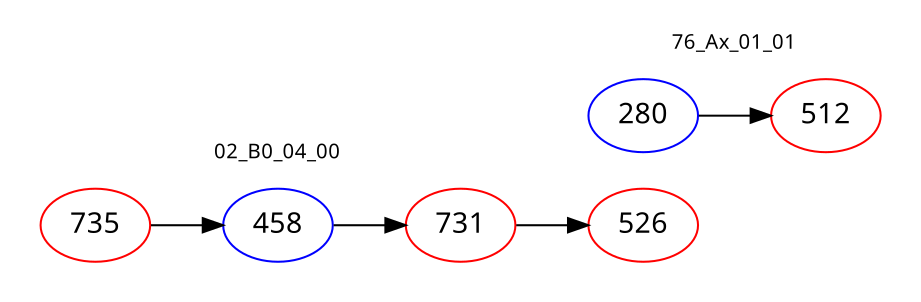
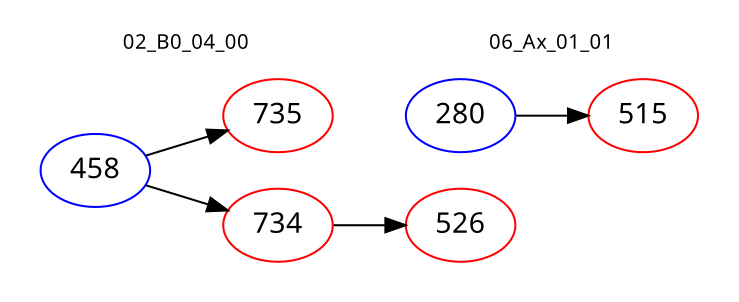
(735, 44) -> (552, 44)
(826, 116) -> (643, 116)
(177, 225) -> (177, 146)
(461, 225) -> (278, 225)
